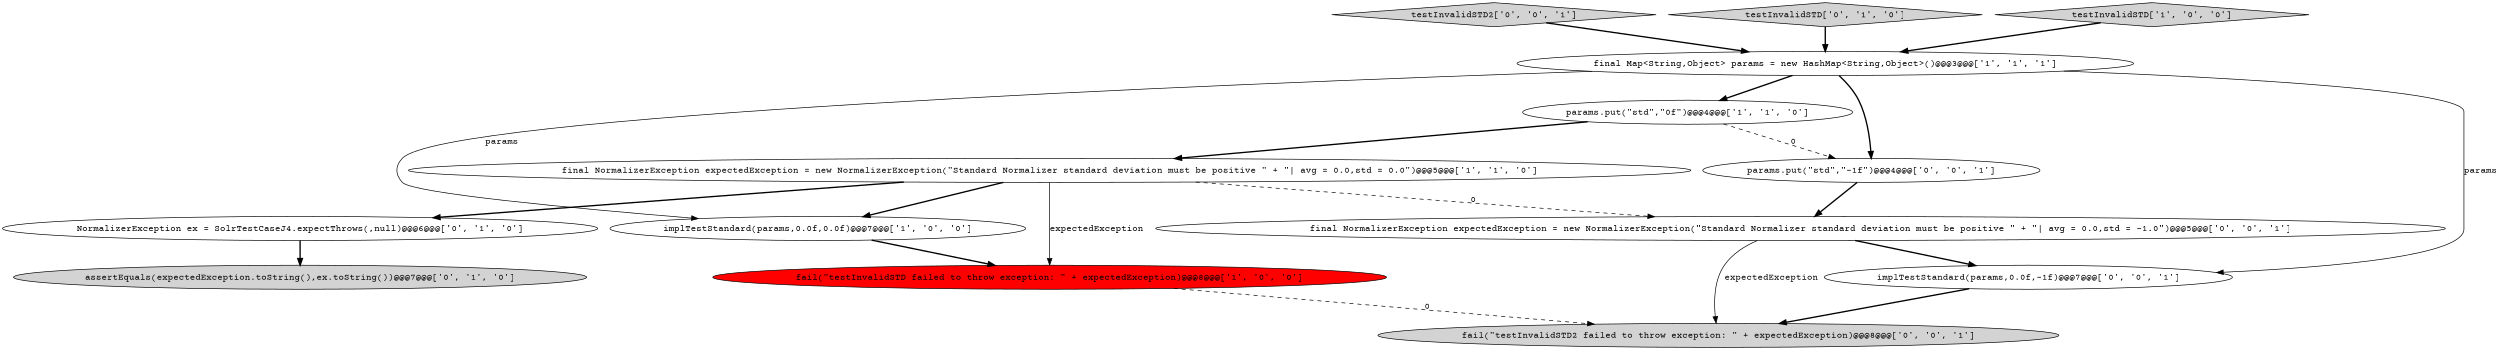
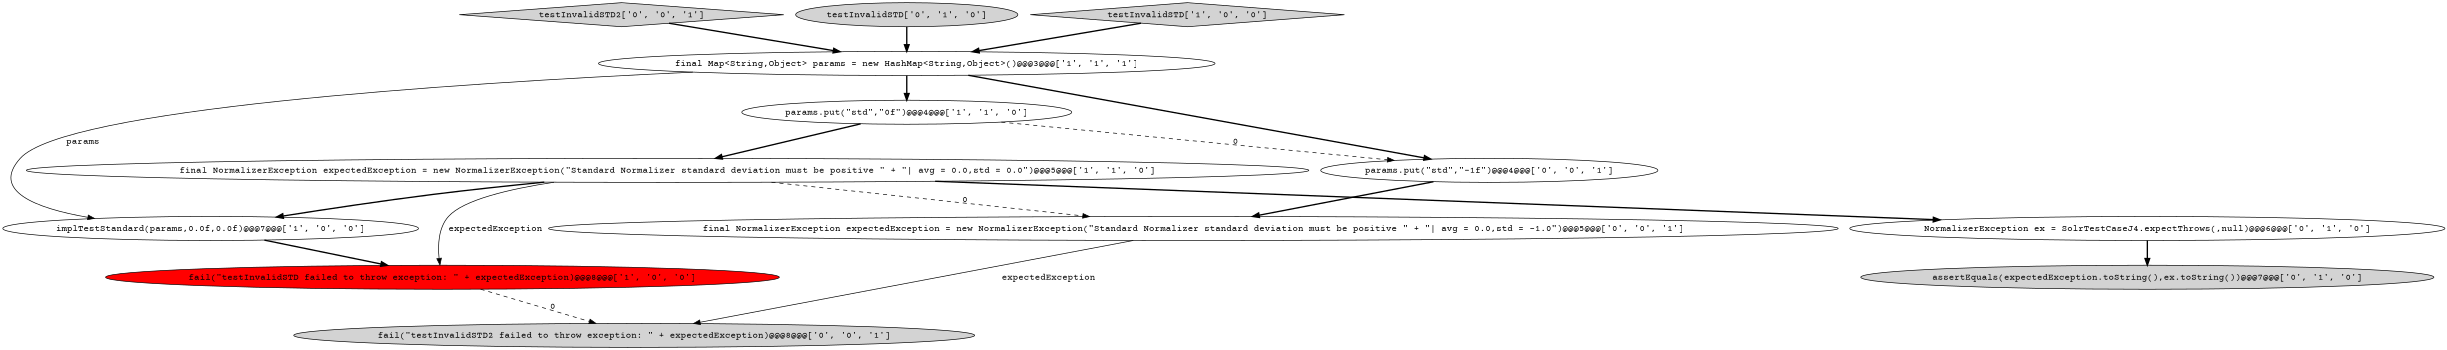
(1825, 15) -> (907, 15)
(2028, 277) -> none
